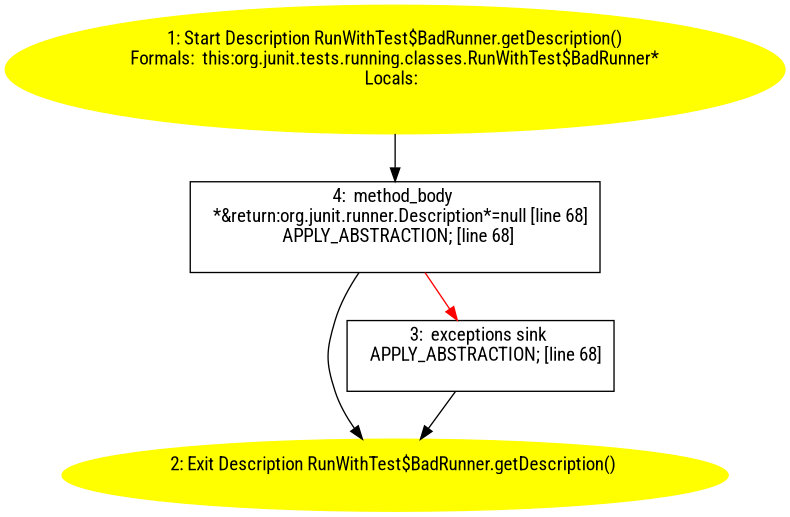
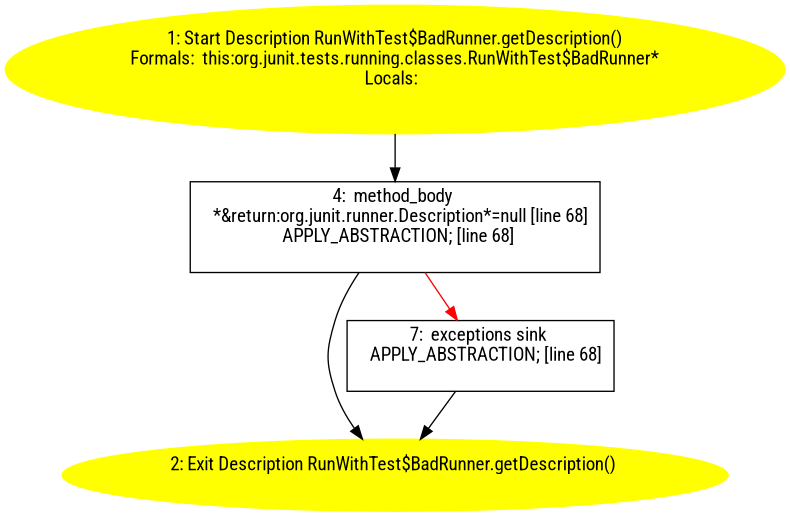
(481, 356) -> (481, 356)
